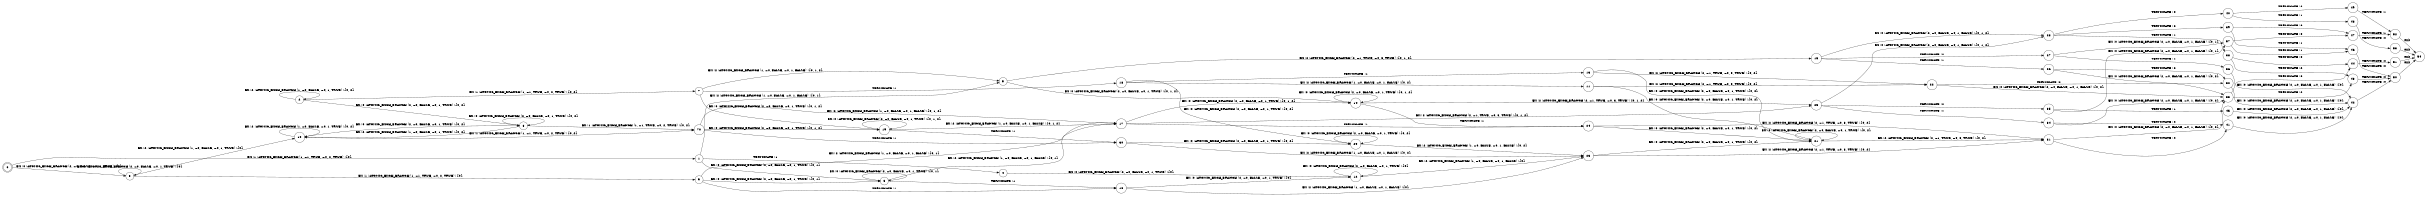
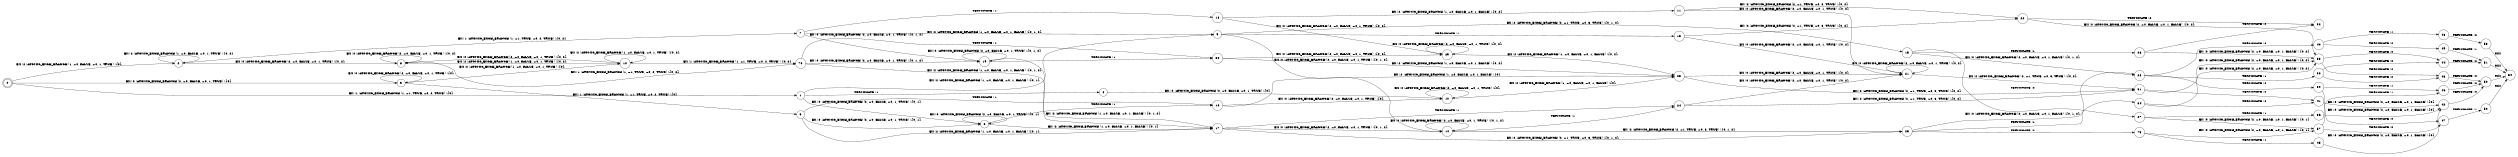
(2373, 20) -> (2464, 54)
none -> (92, 68)
(1354, 77) -> (1447, 35)
(2283, 106) -> none
(2049, 109) -> (2140, 132)
